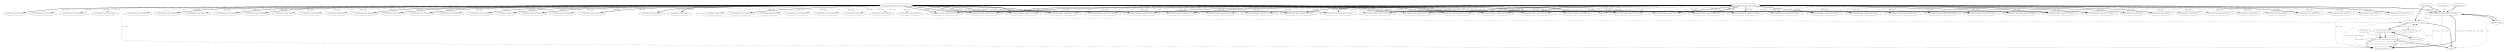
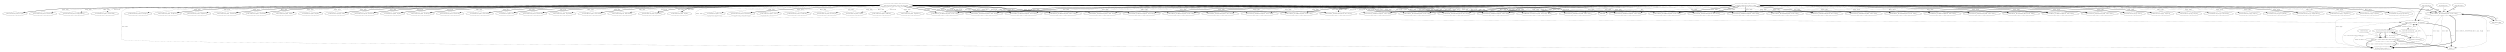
(613, 6) -> (613, 6)
none -> (622, 14)
